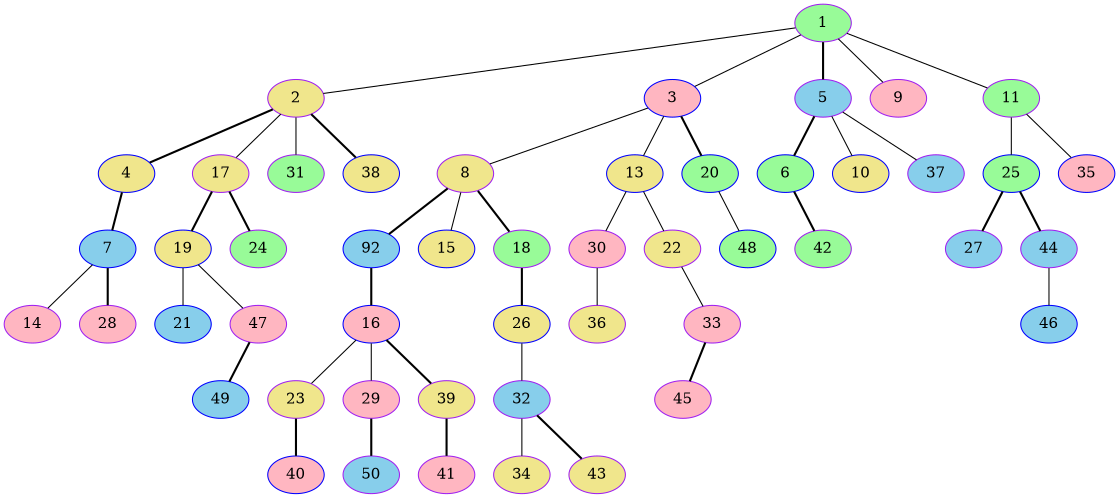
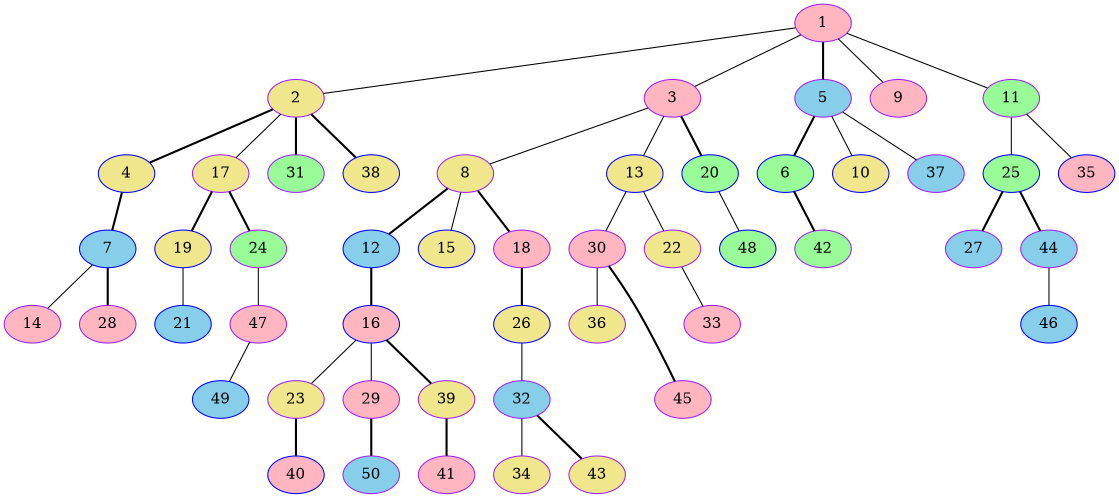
(823, 23) -> (823, 23)
(672, 98) -> (672, 98)
(296, 136) -> (296, 136)
(371, 249) -> (371, 249)
(522, 249) -> (522, 249)
(221, 286) -> (258, 287)
(239, 362) -> (239, 362)
(698, 362) -> (644, 322)
